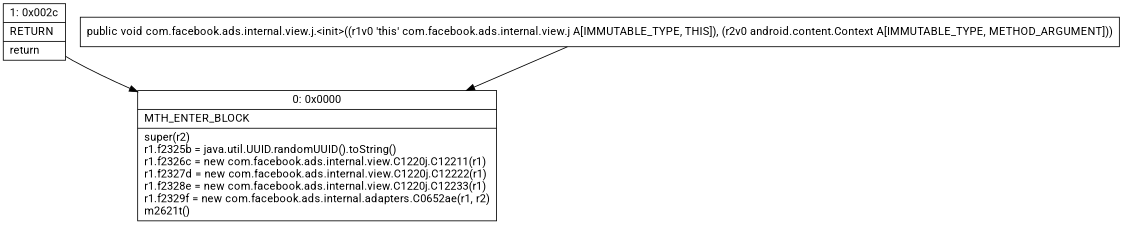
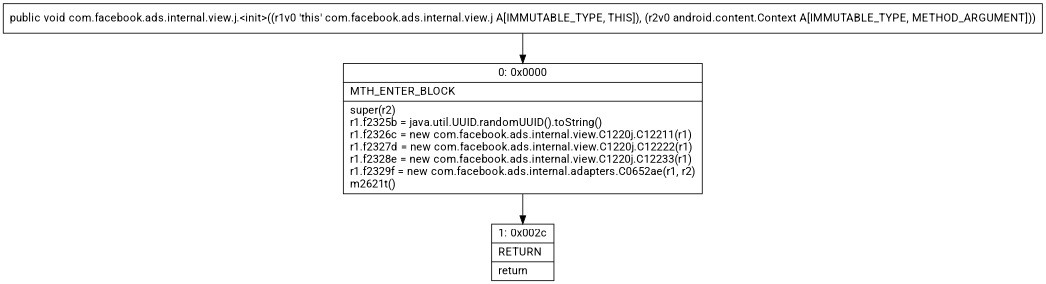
(97, 73) -> (523, 205)
